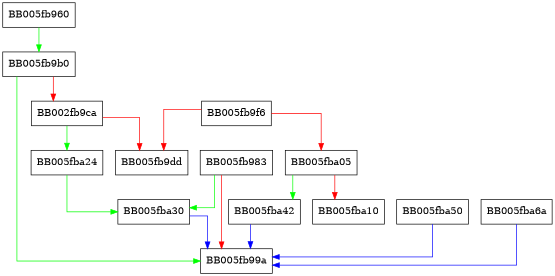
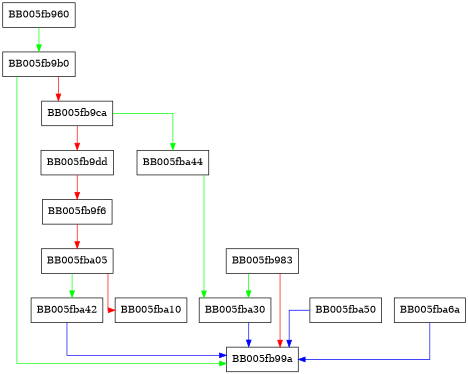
(166, 109) -> (77, 184)
(67, 113) -> (77, 113)
(67, 163) -> (173, 163)
